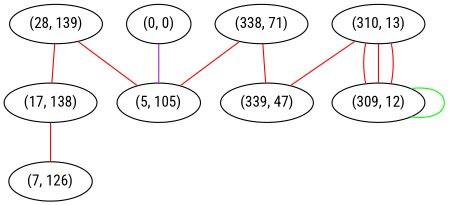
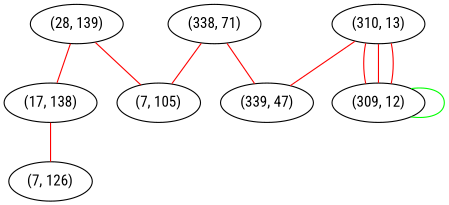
(159, 24) -> none
(159, 103) -> (159, 103)
